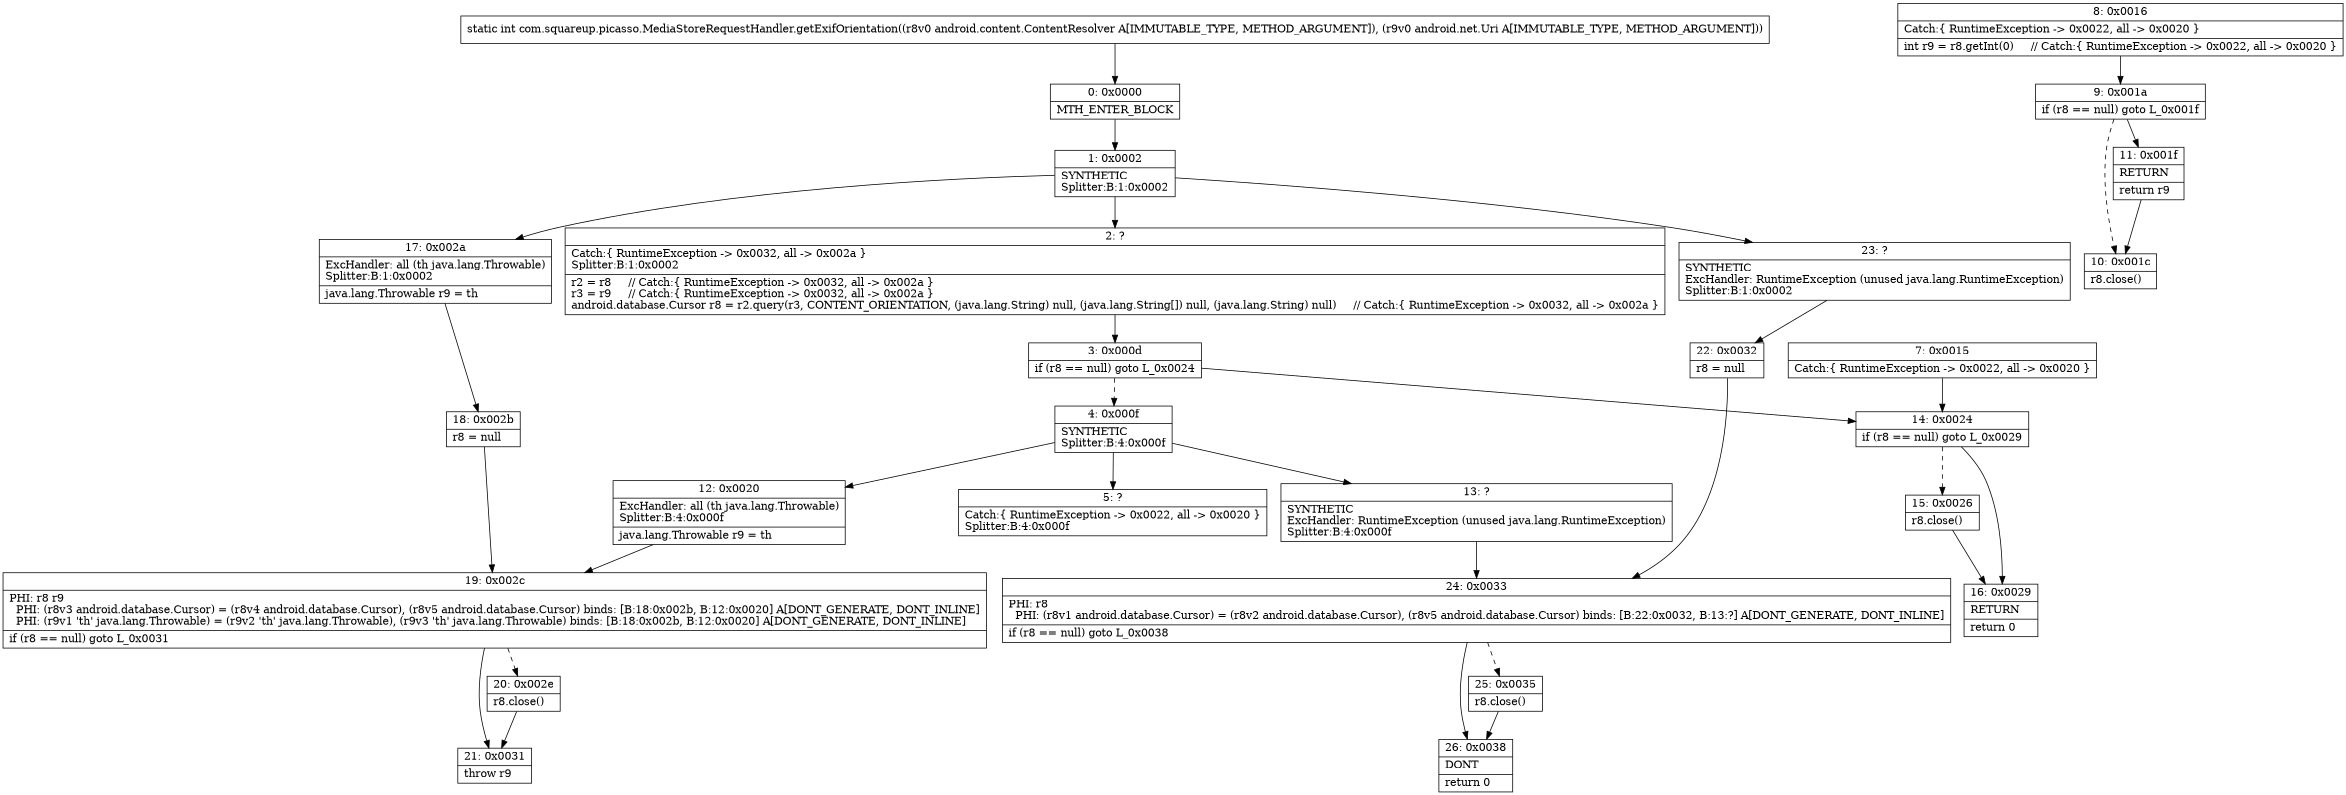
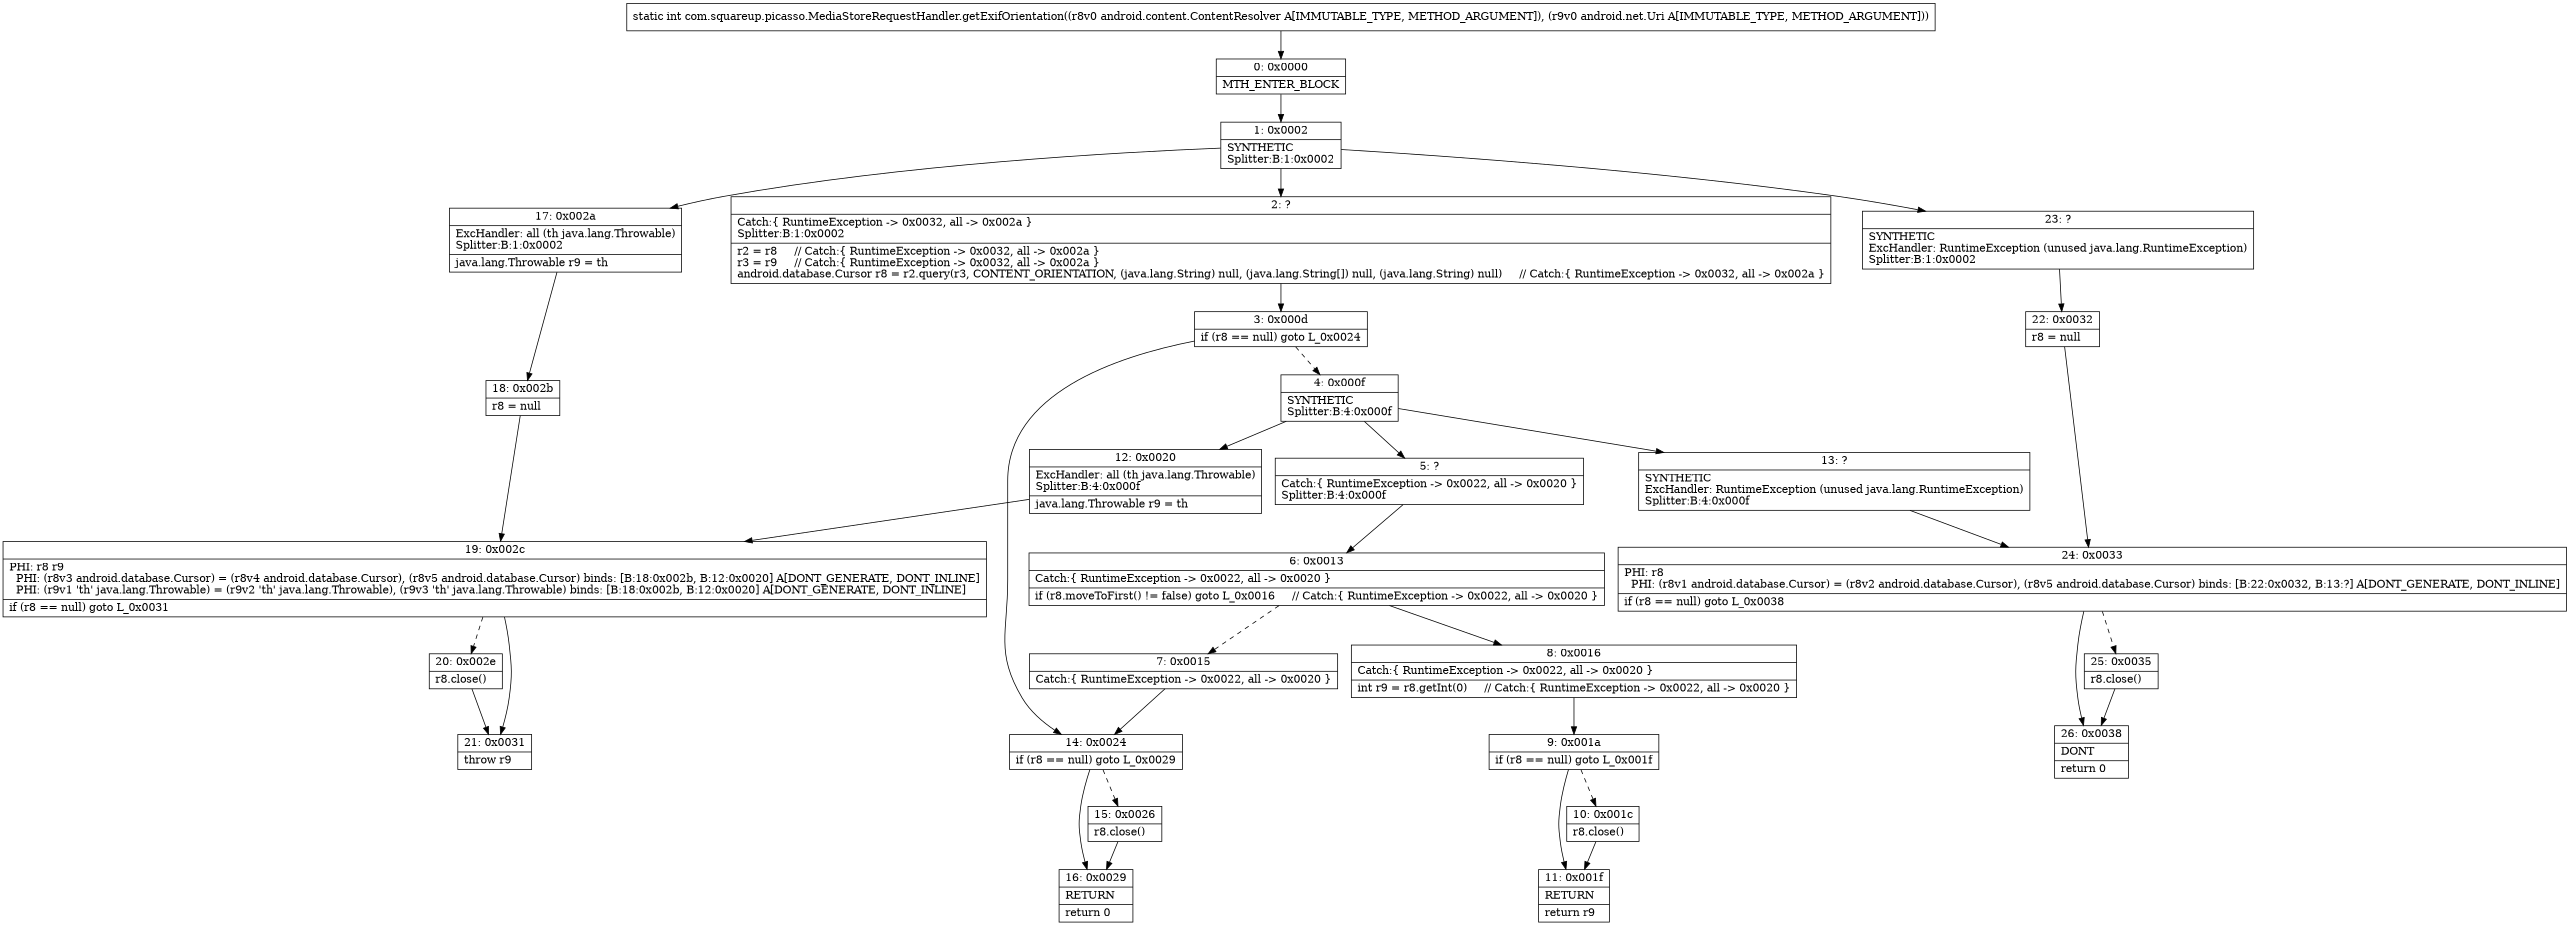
(2134, 223) -> (1592, 852)
none -> (1317, 579)
